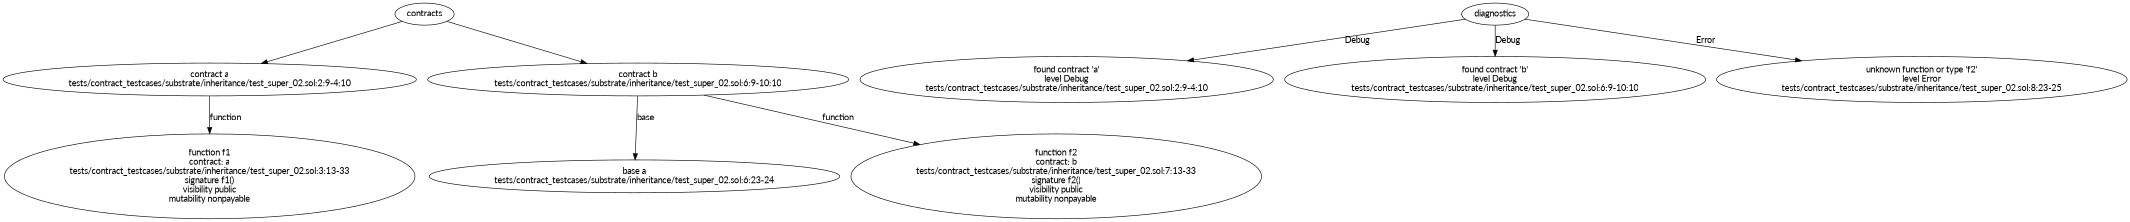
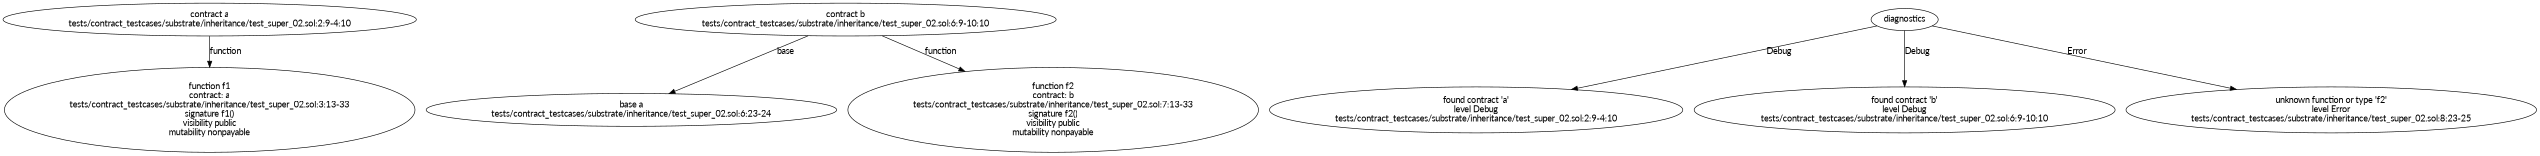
(425, 14) -> none
